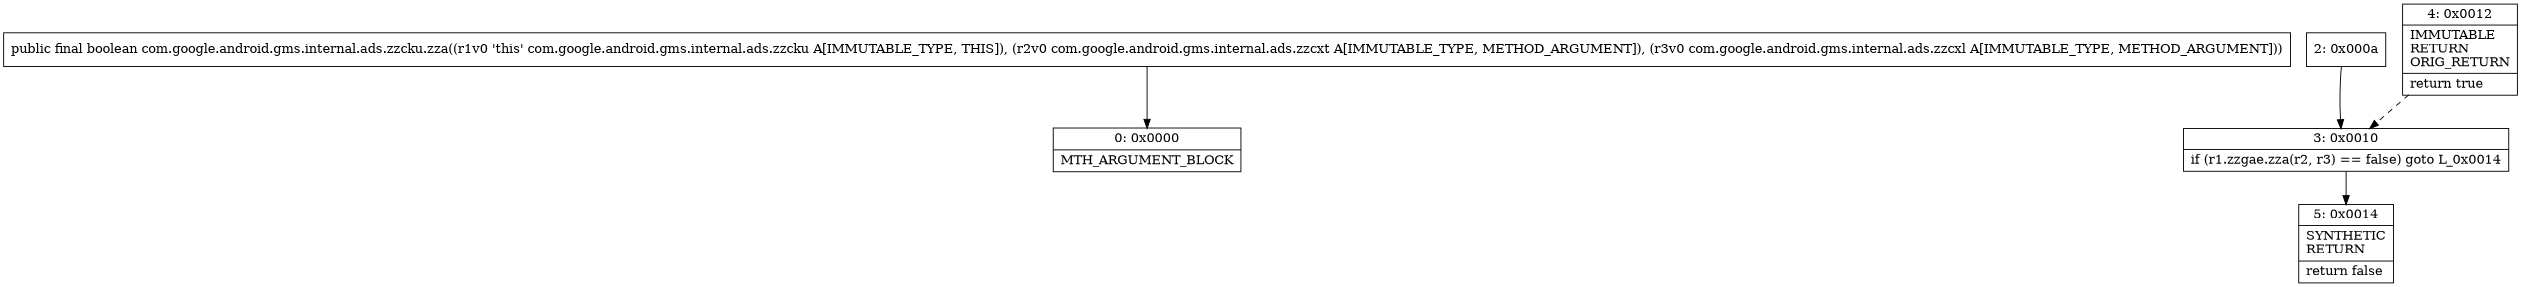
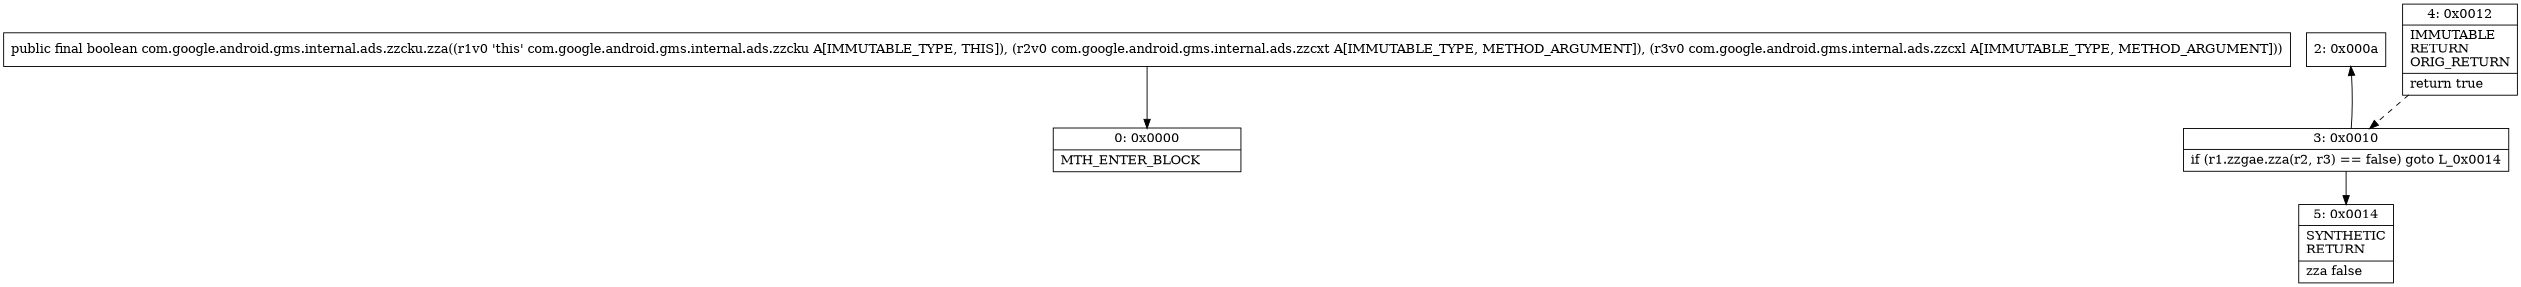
(2340, 93) -> (2352, 102)
(1147, 160) -> (1131, 160)
(2345, 272) -> (2334, 272)
